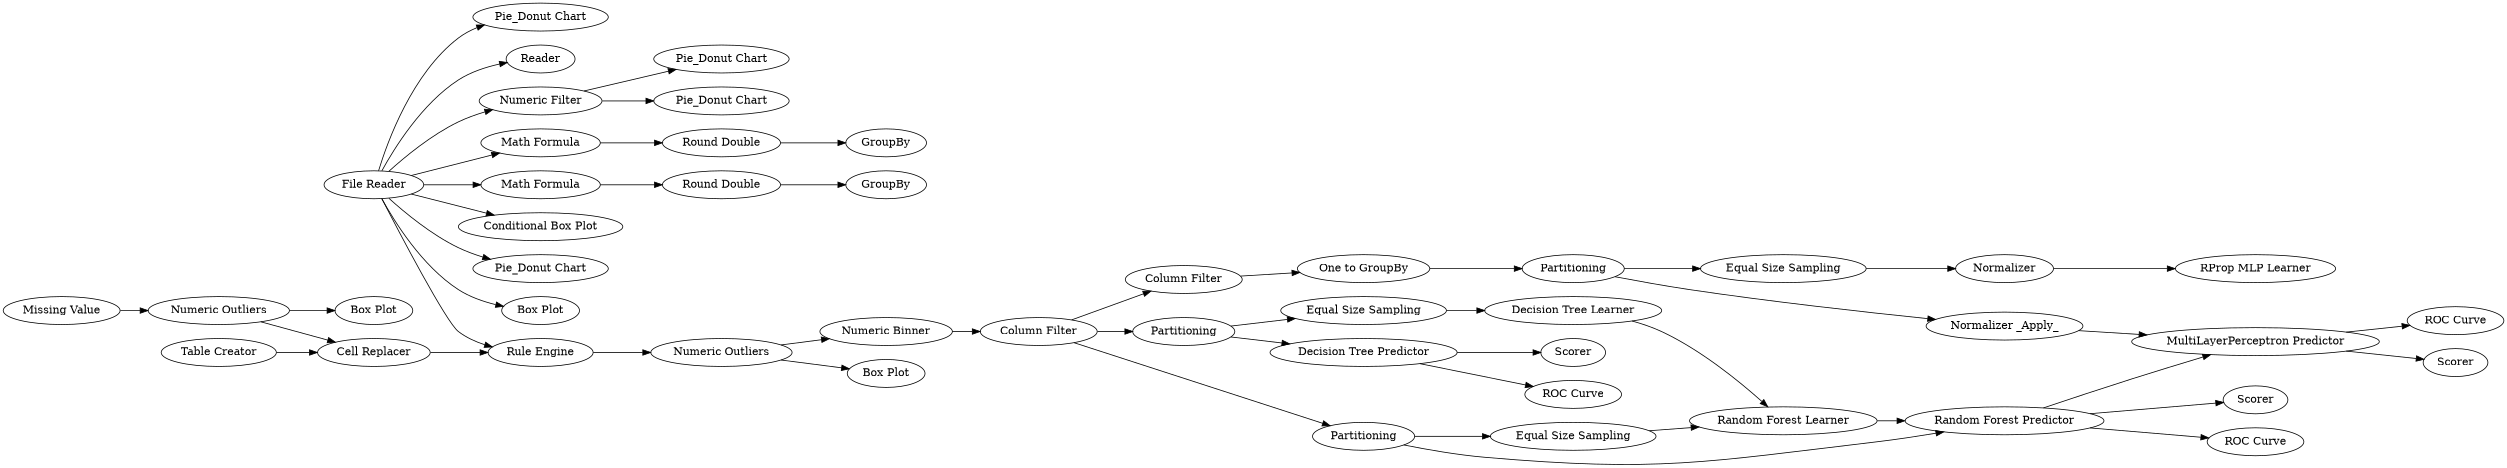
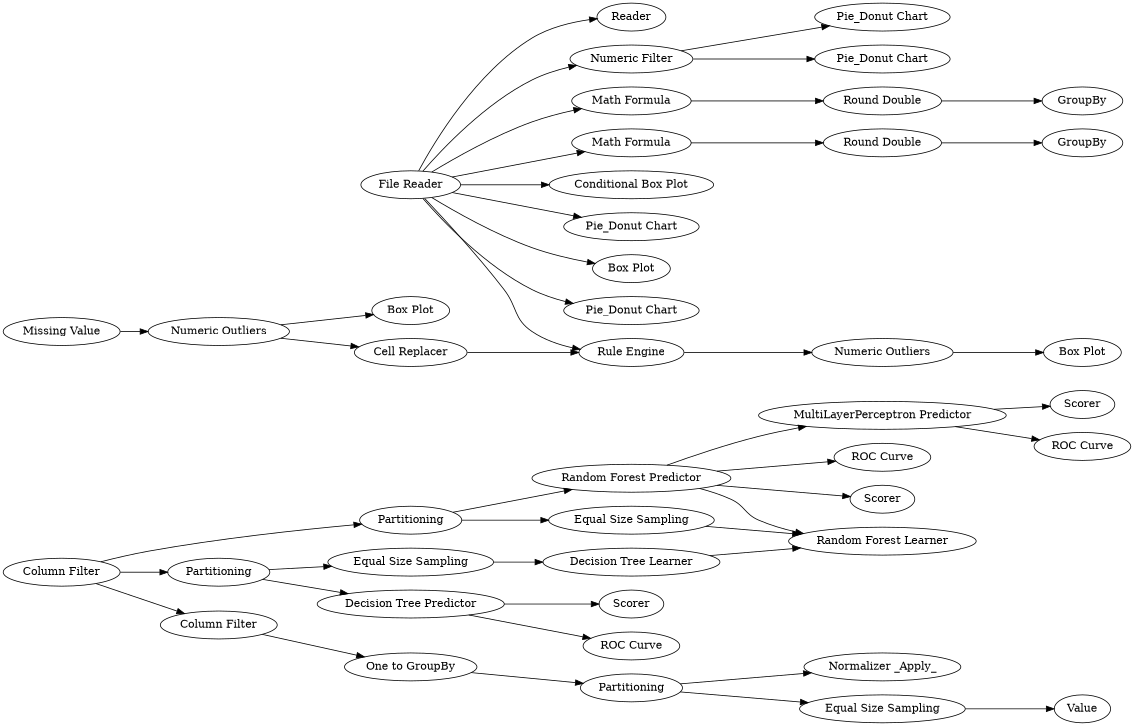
(2005, 269) -> (1082, 709)
(2255, 269) -> none
(886, 332) -> none
(2109, 333) -> none
(219, 352) -> none
(1887, 421) -> (747, 512)
